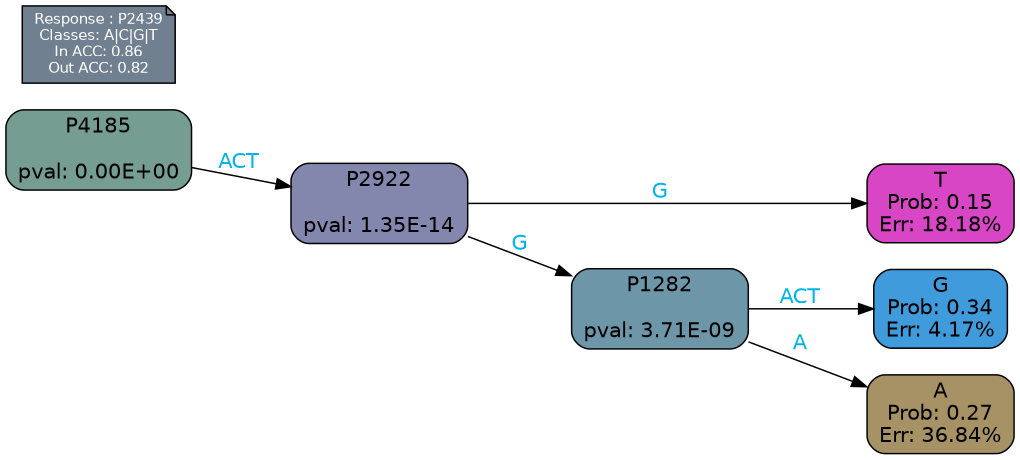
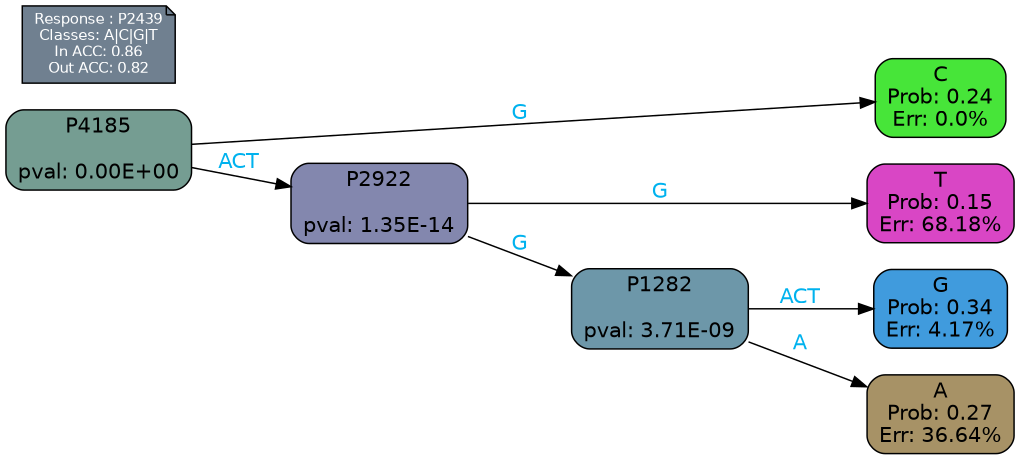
none -> (941, 98)
(941, 203) -> (941, 203)
(941, 414) -> (941, 414)
